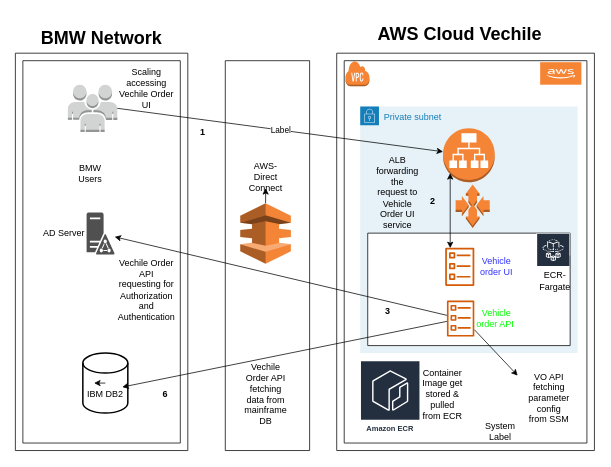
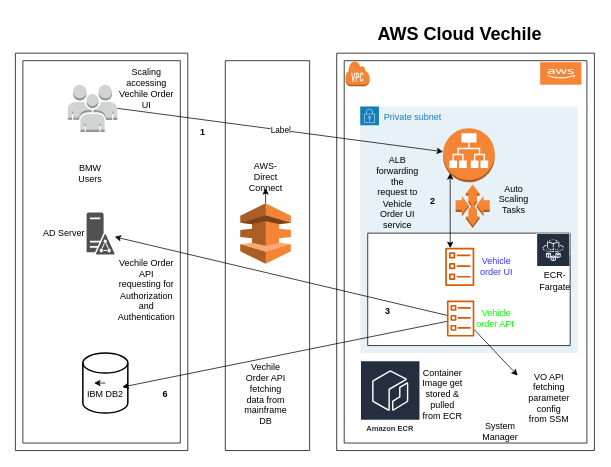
(102, 38) -> none
none -> (514, 199)
(501, 432) -> (501, 432)
